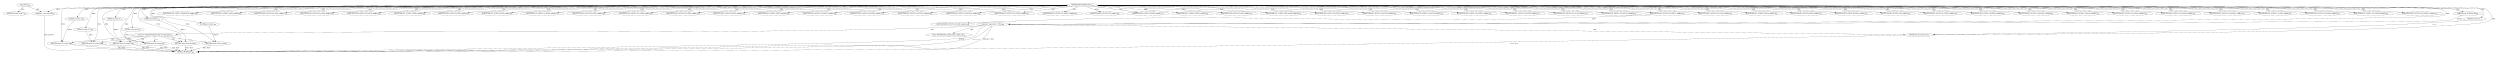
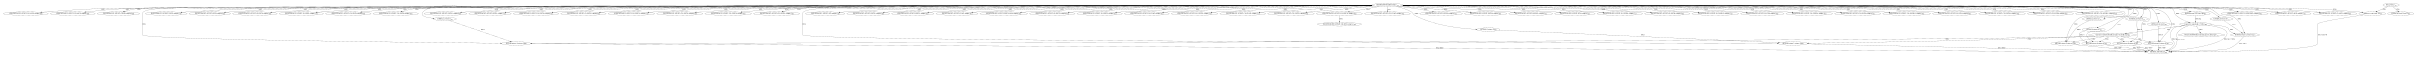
(1523, 14) -> none
